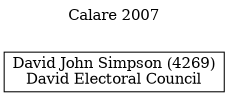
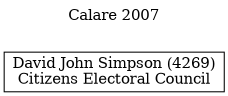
(114, 72) -> (114, 72)
